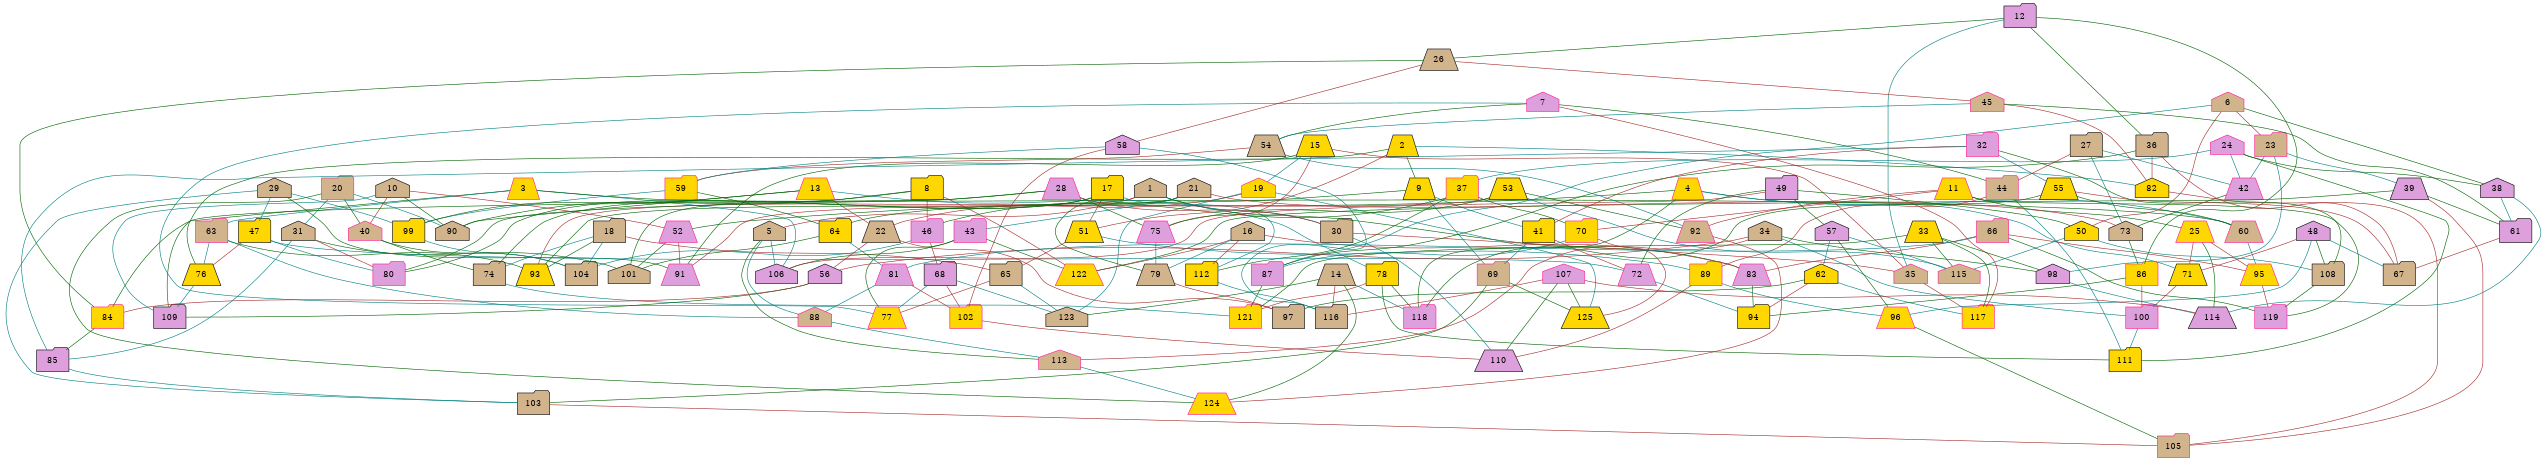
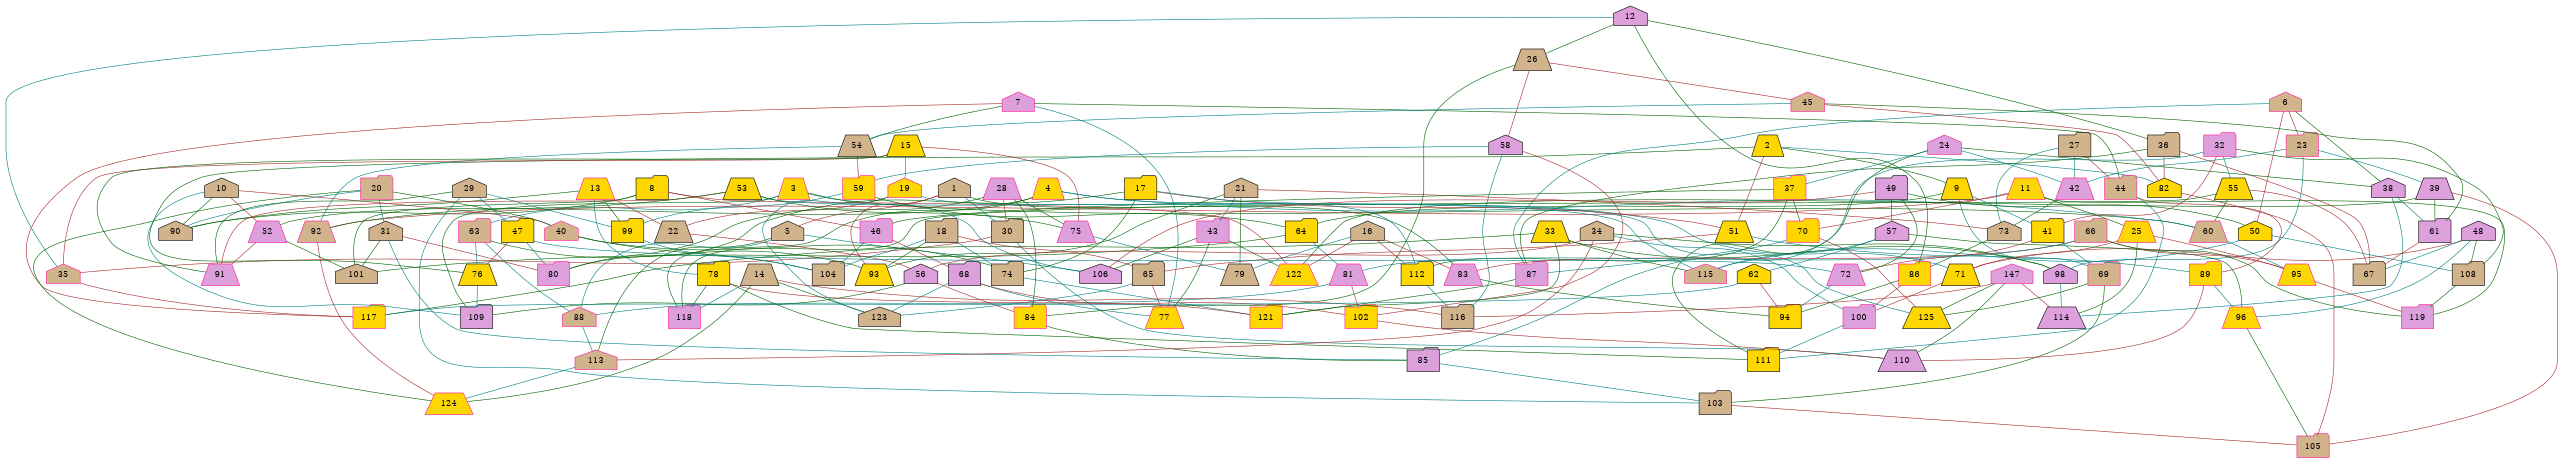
(2020, 17) -> (1630, 17)
(1564, 275) -> (2012, 275)
(1288, 318) -> none
